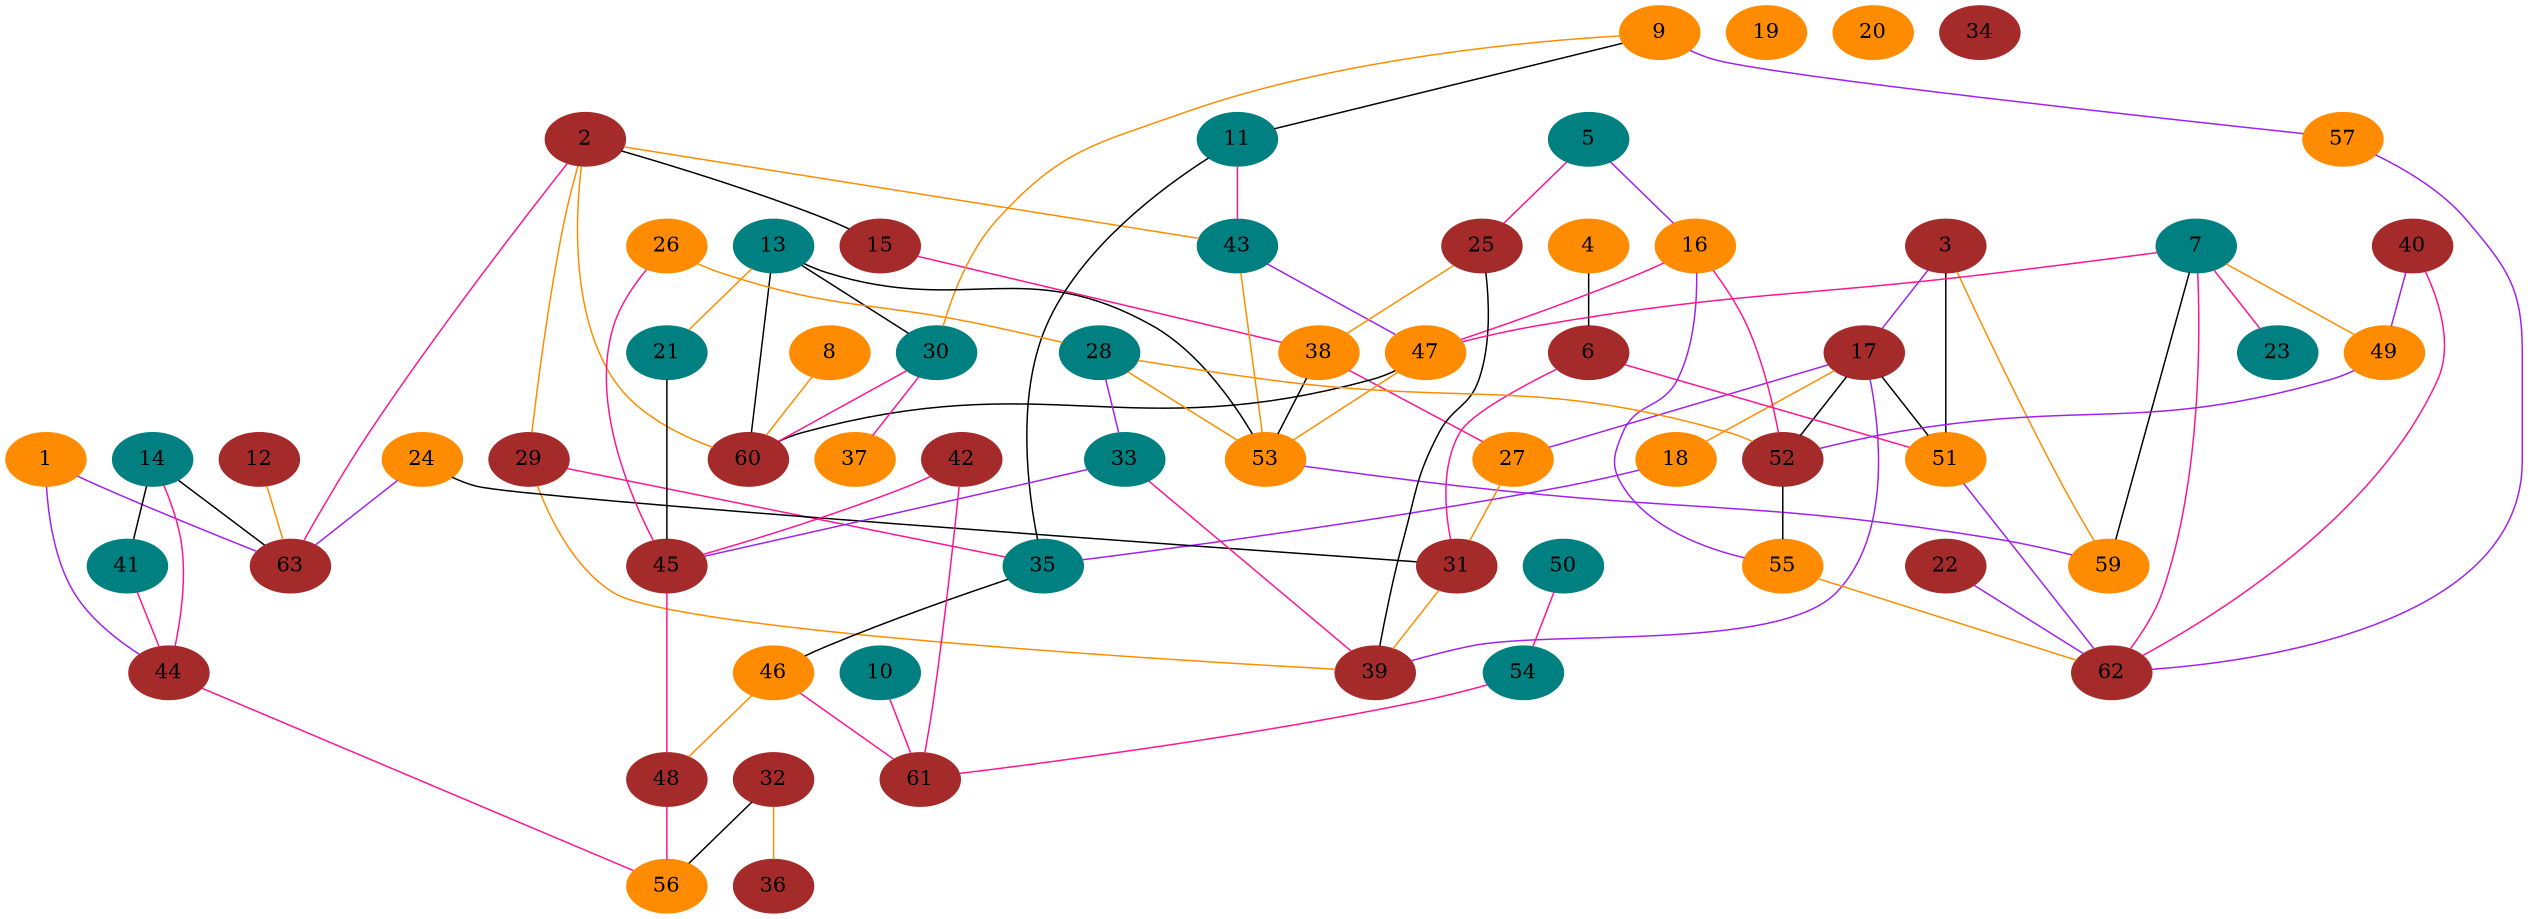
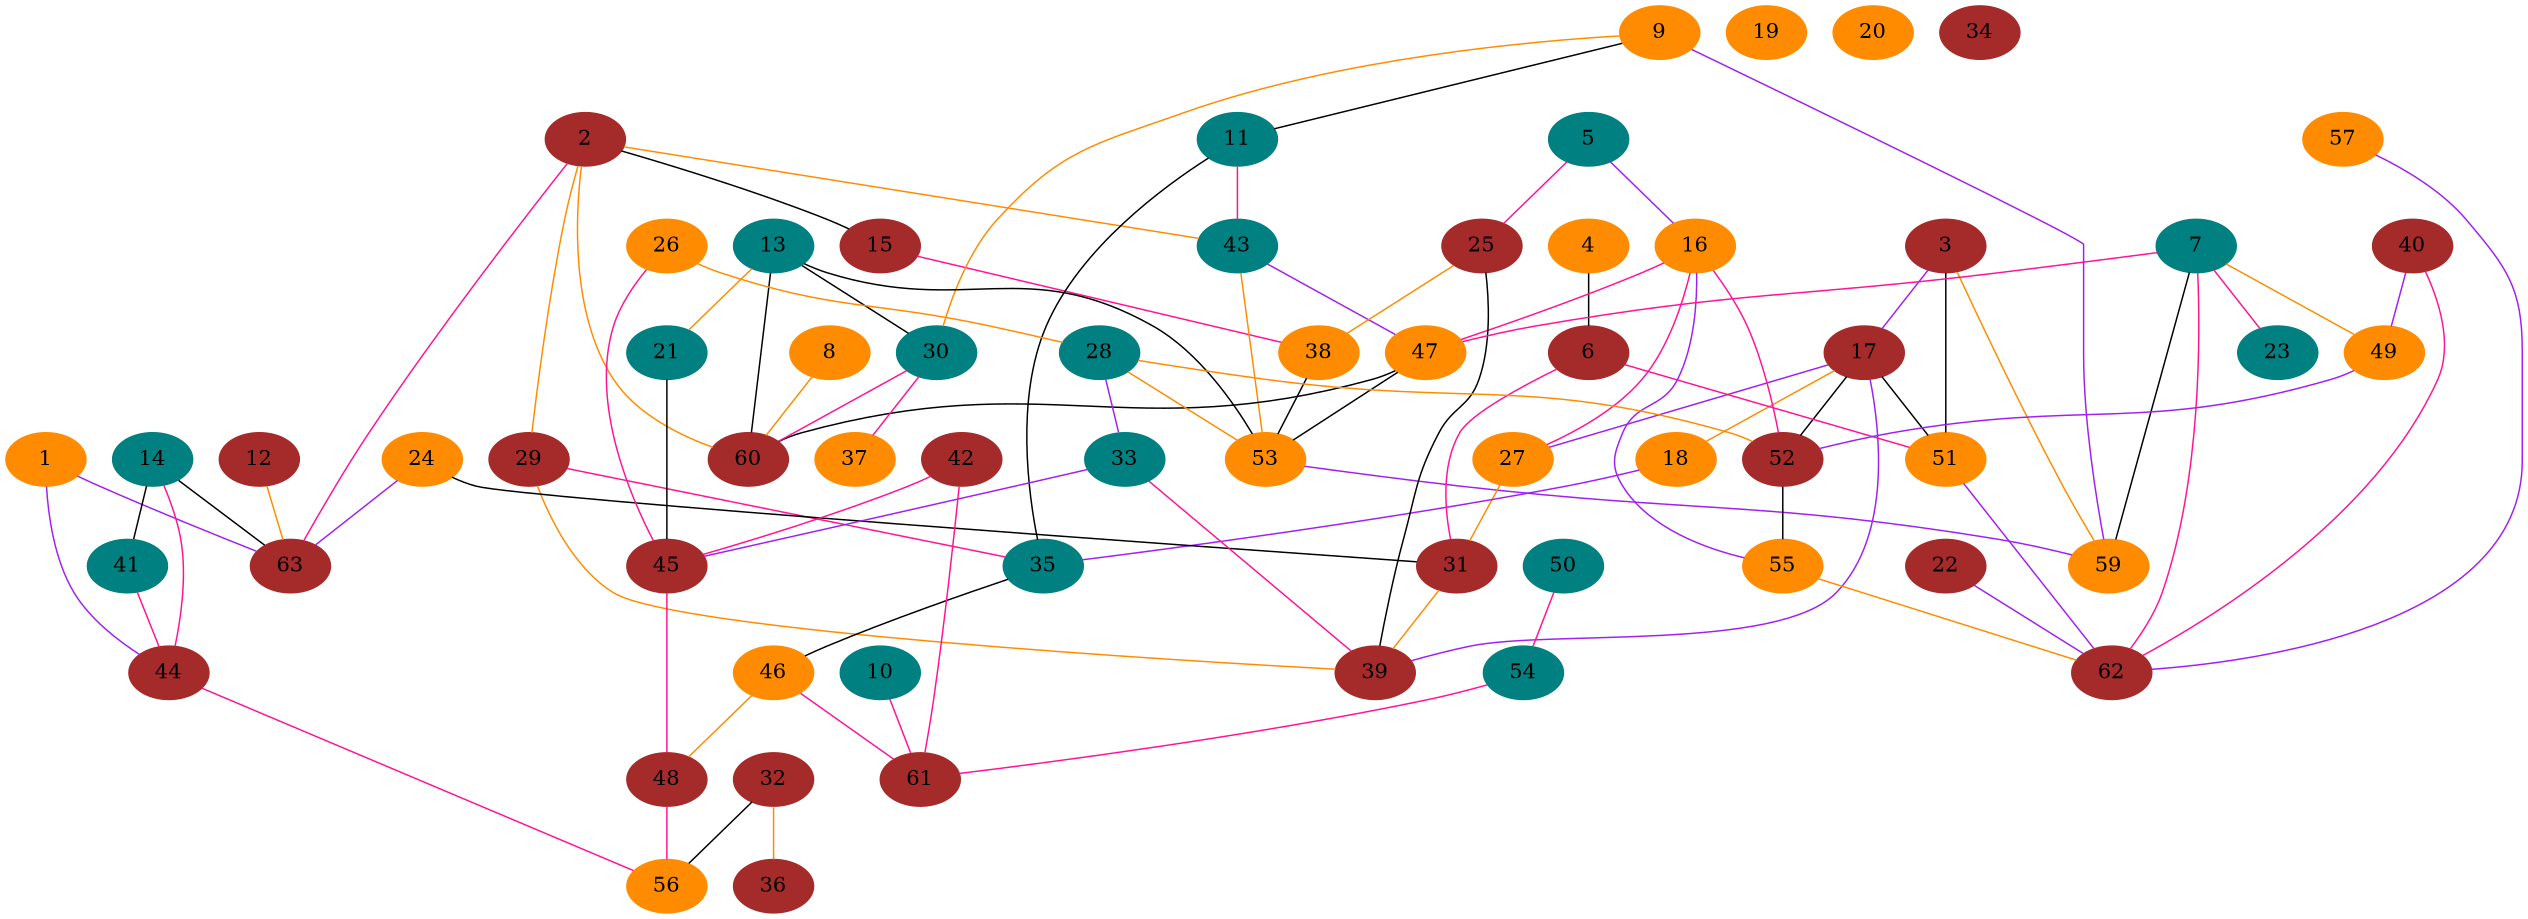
(1996, 99) -> (2021, 211)
(1345, 406) -> (1345, 406)
(1416, 406) -> (1639, 383)
